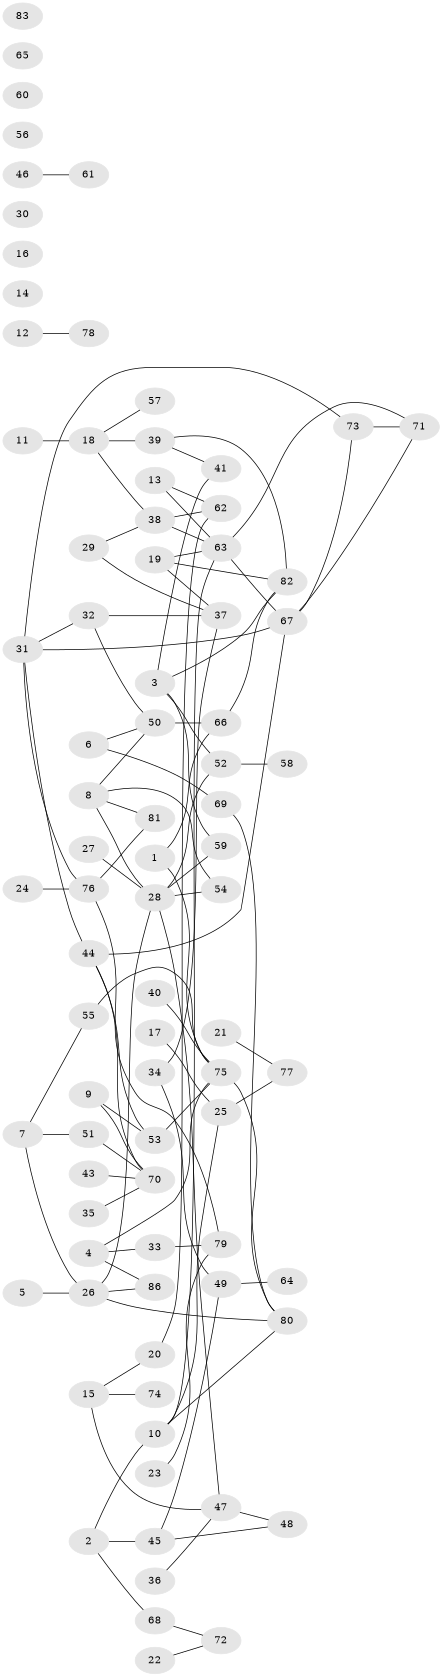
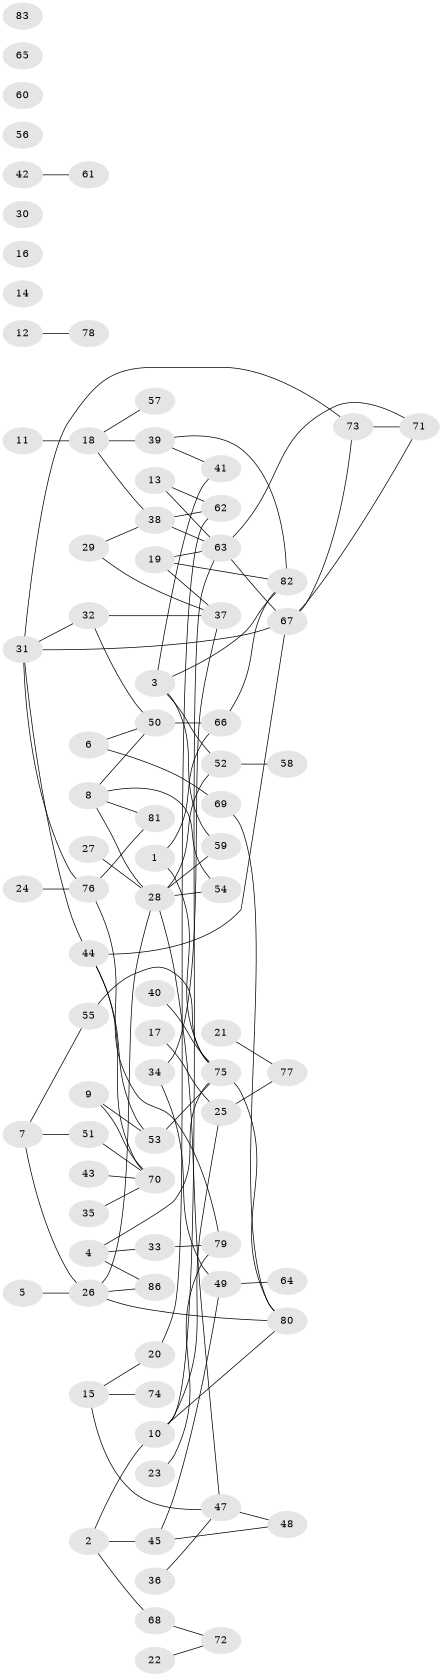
(23, 175) -> (23, 175)
